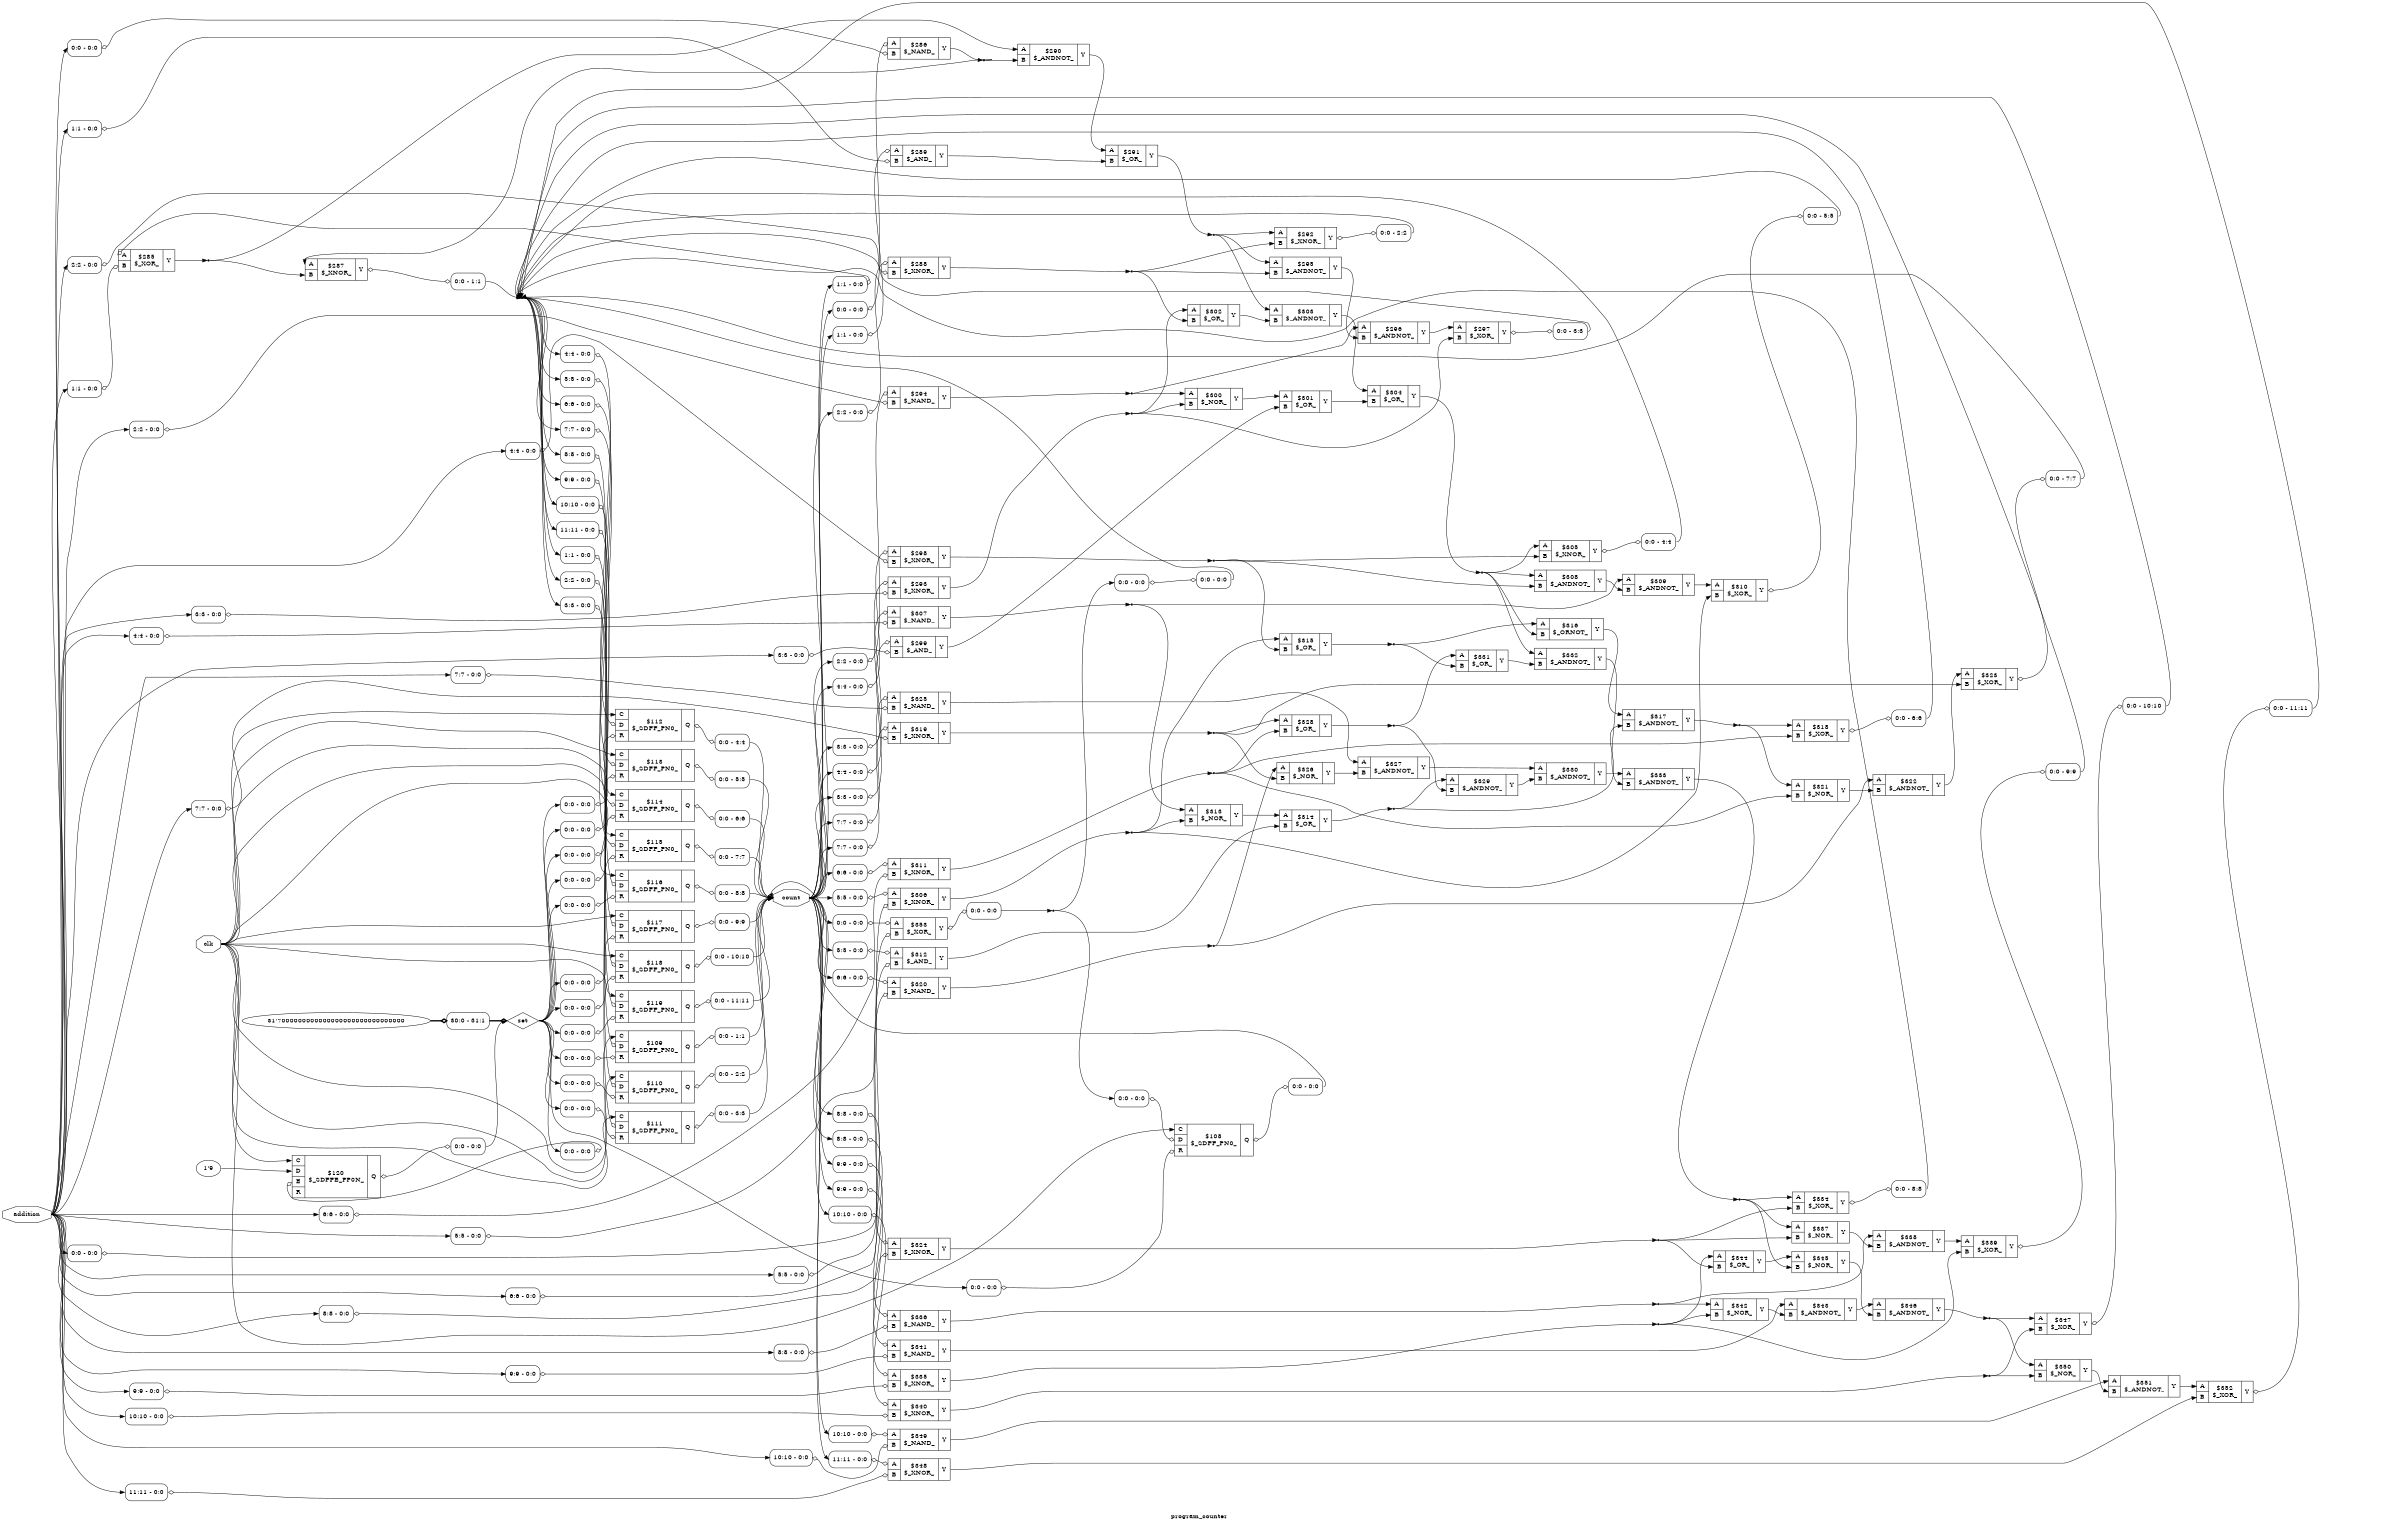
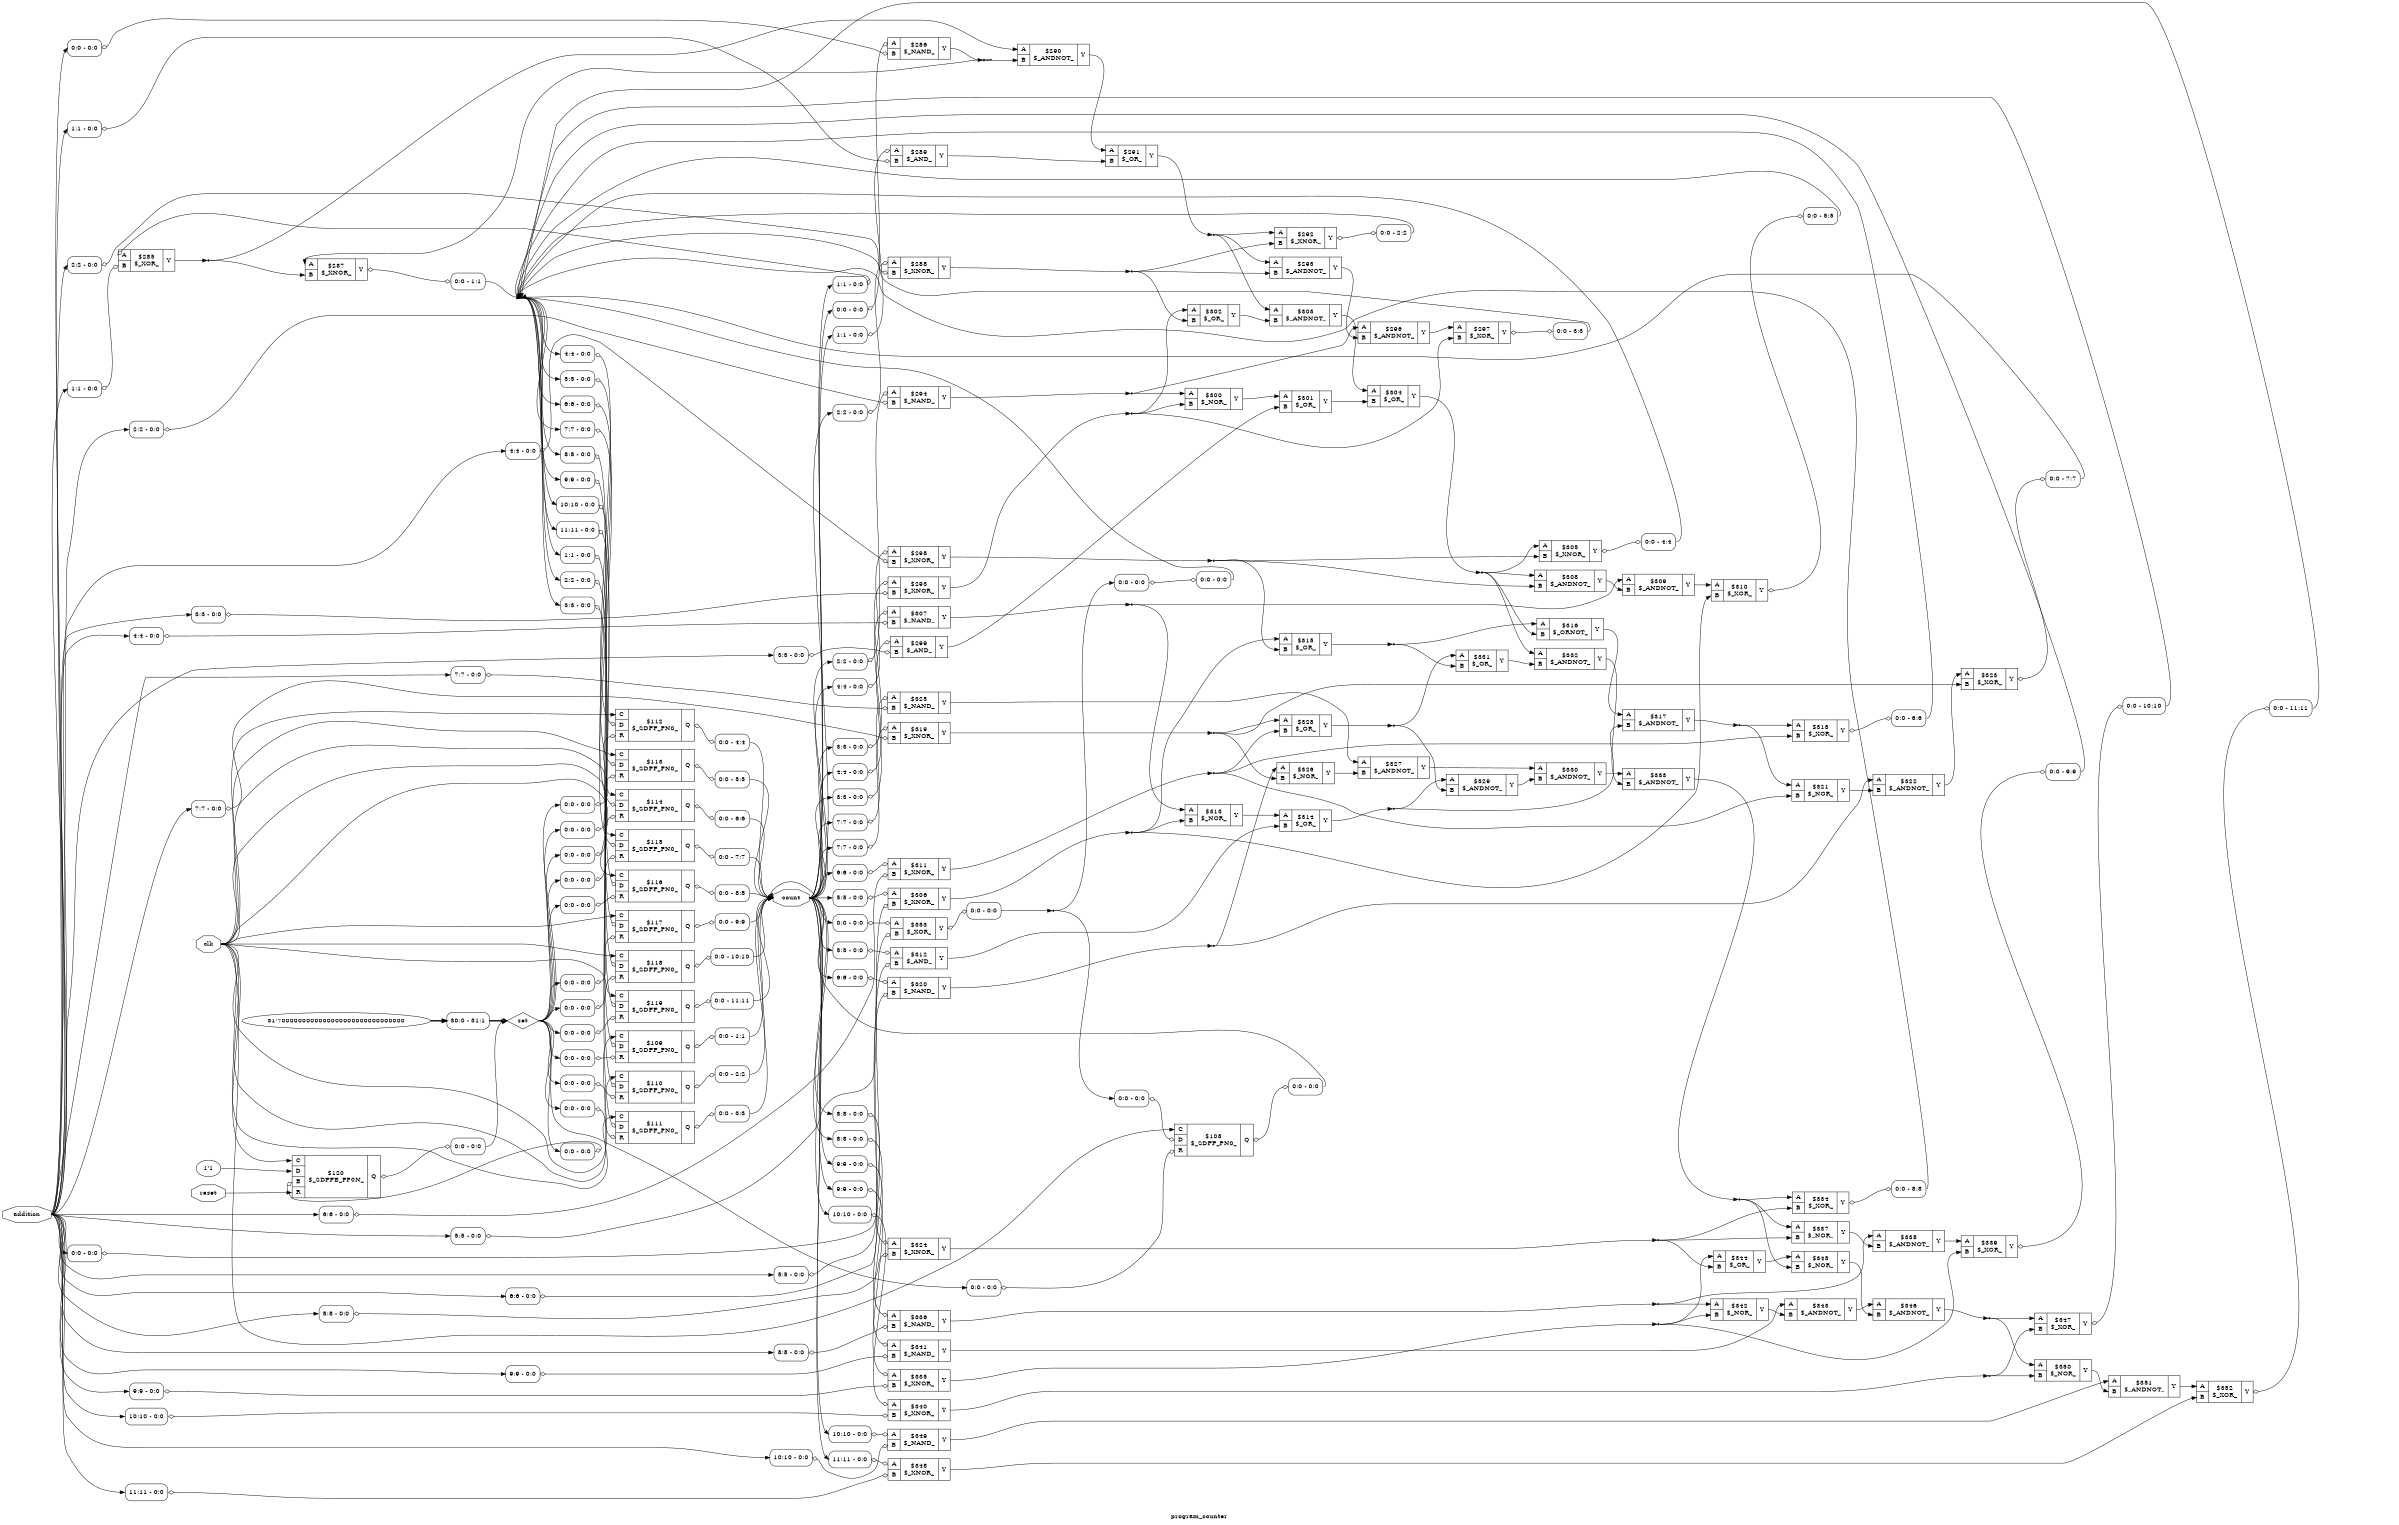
(436, 1021) -> (436, 1021)
(208, 1168) -> (208, 1168)
none -> (208, 1193)
